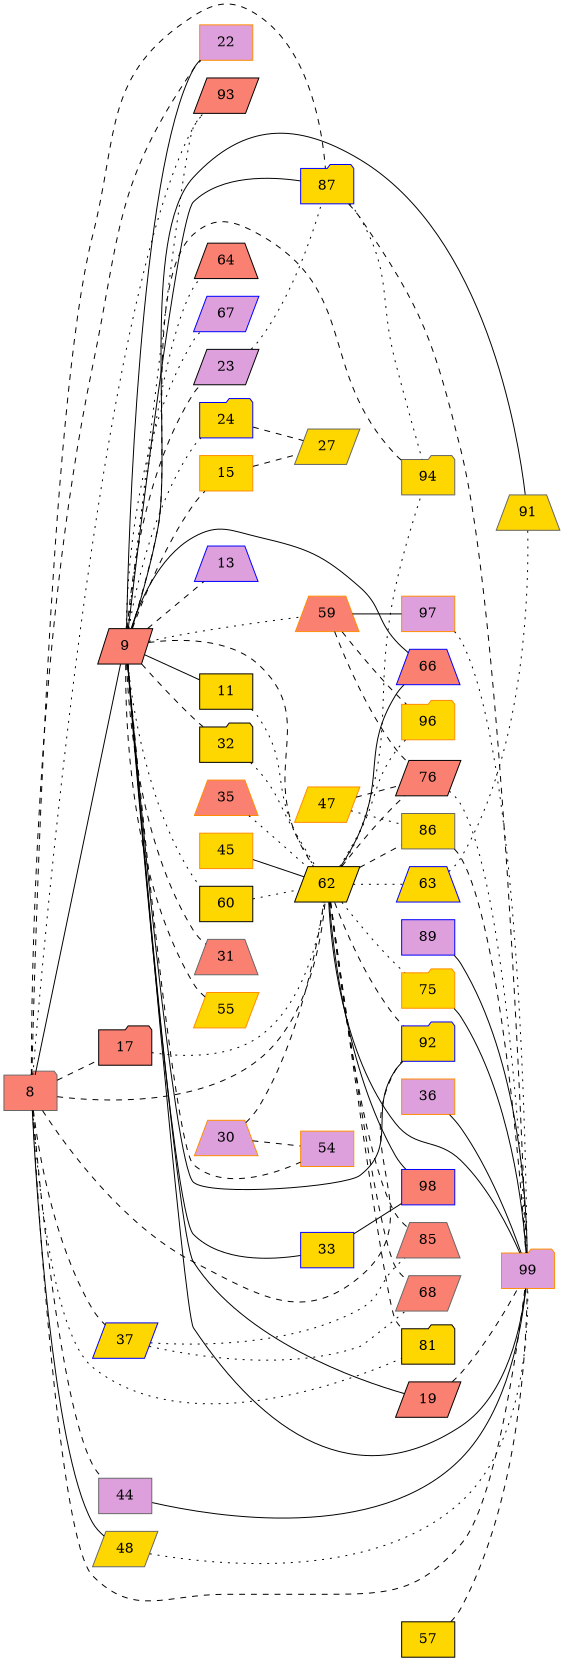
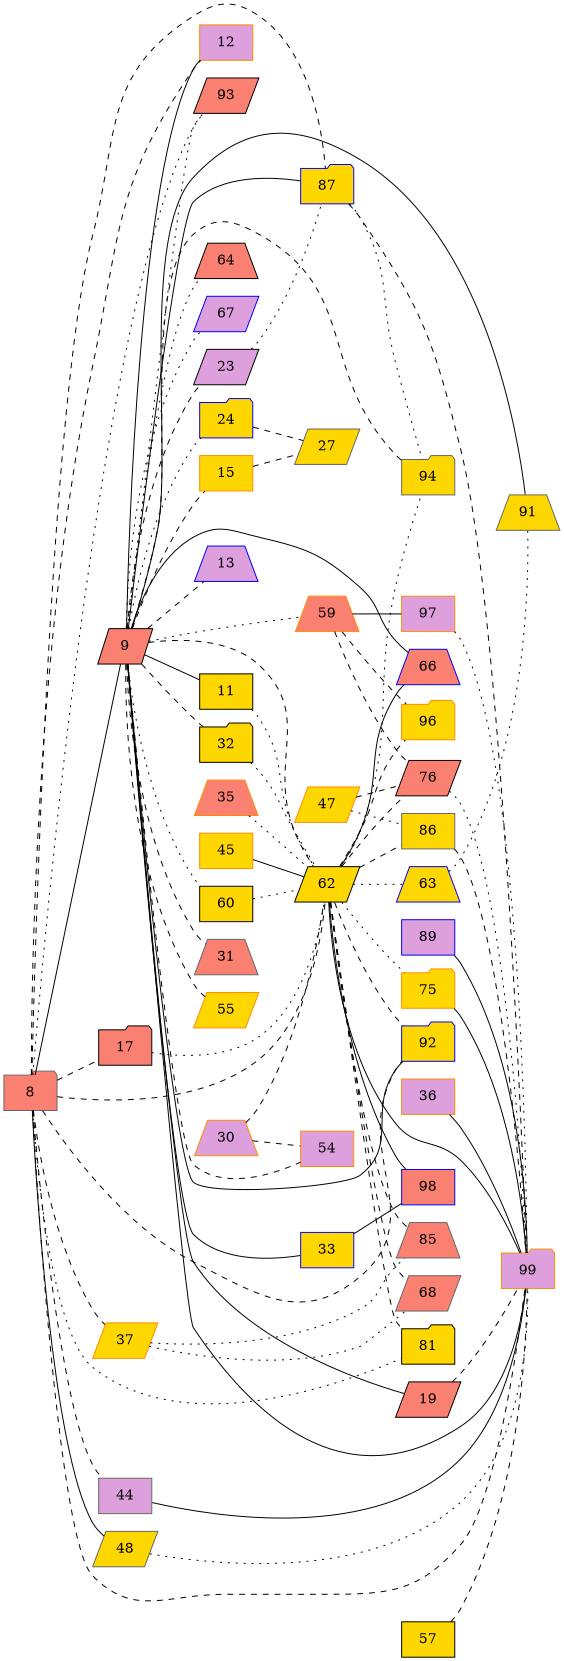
(226, 43) -> (226, 43)
(382, 776) -> (382, 776)
(125, 1341) -> (125, 1341)
